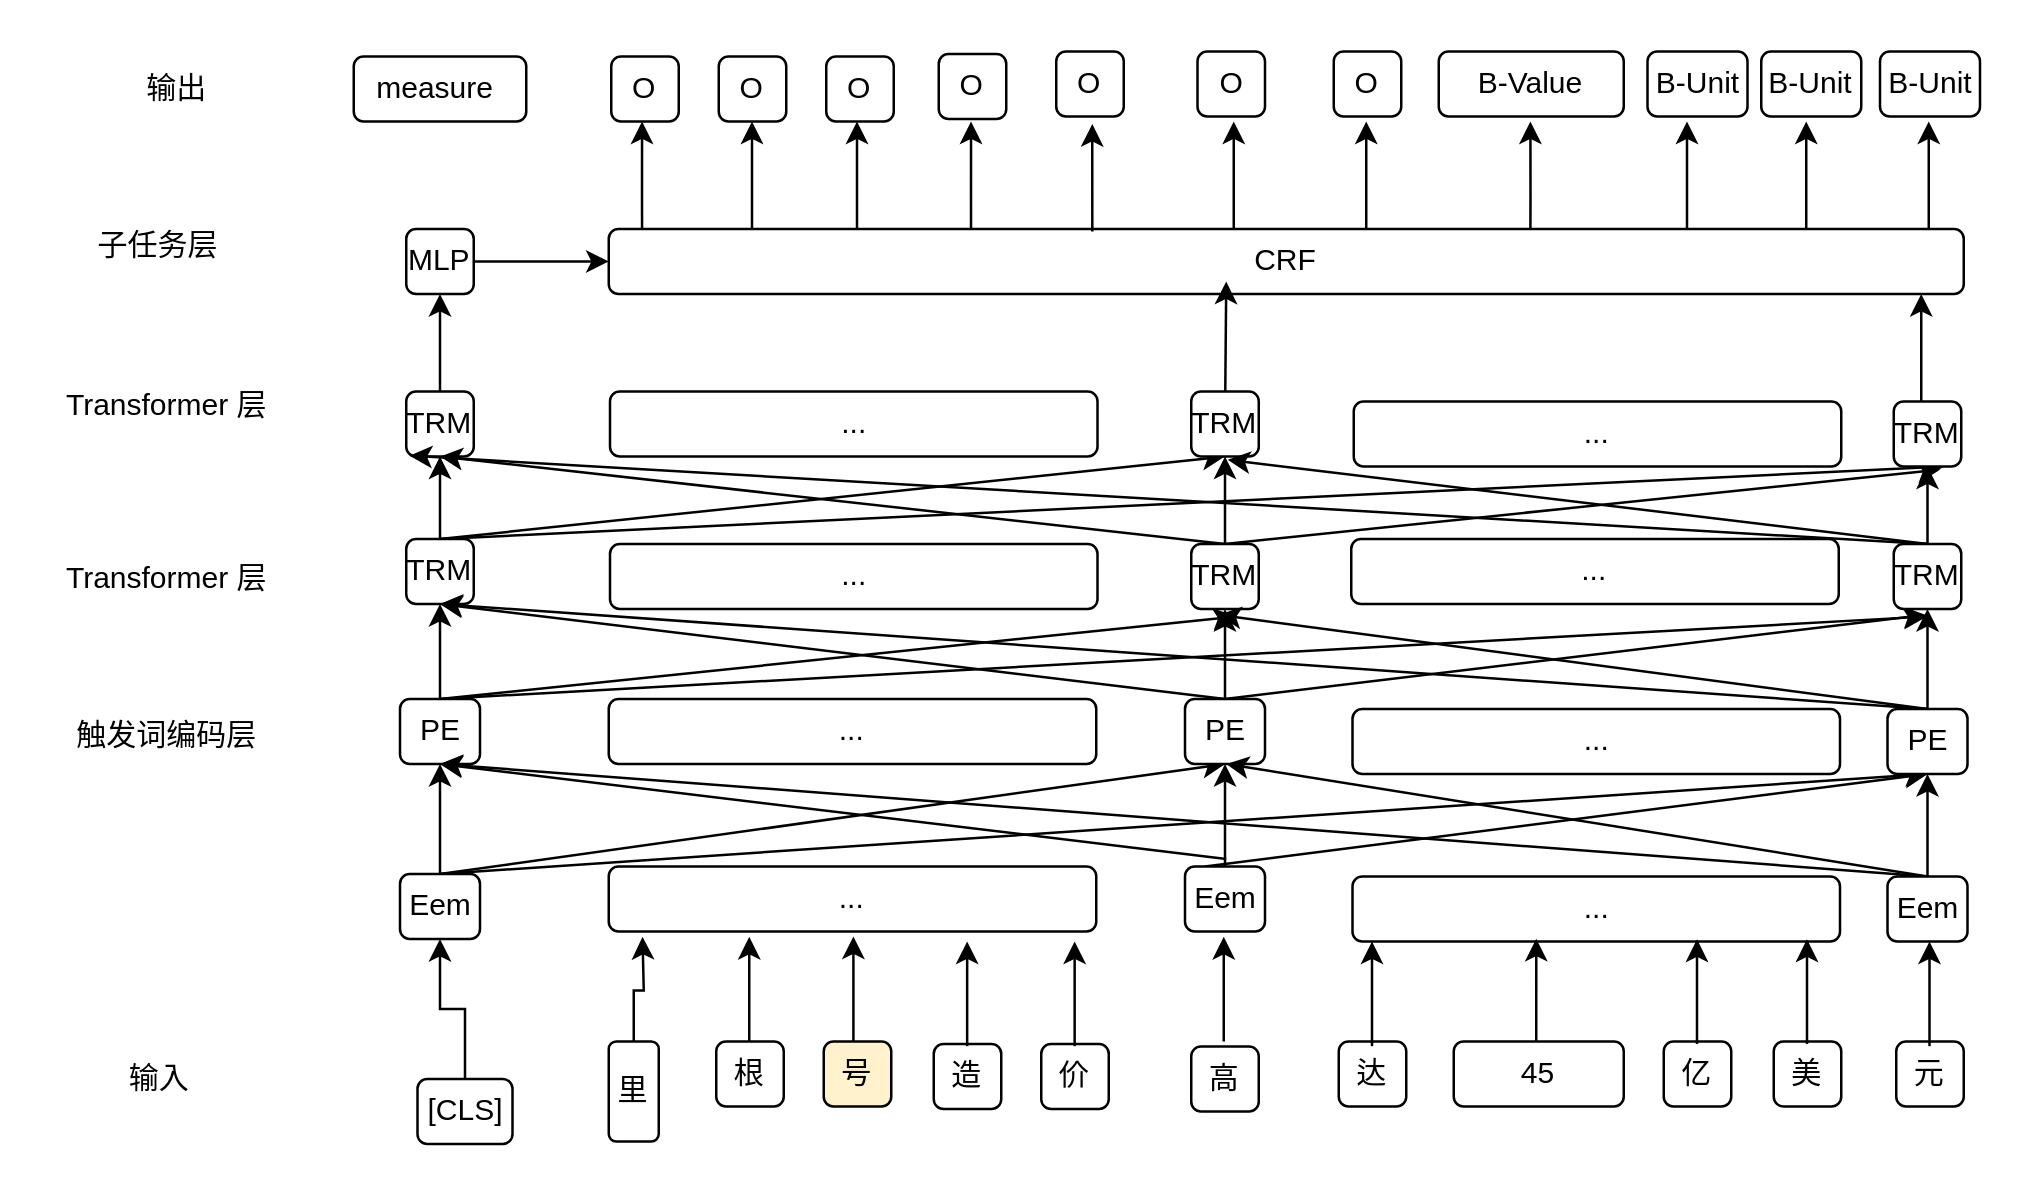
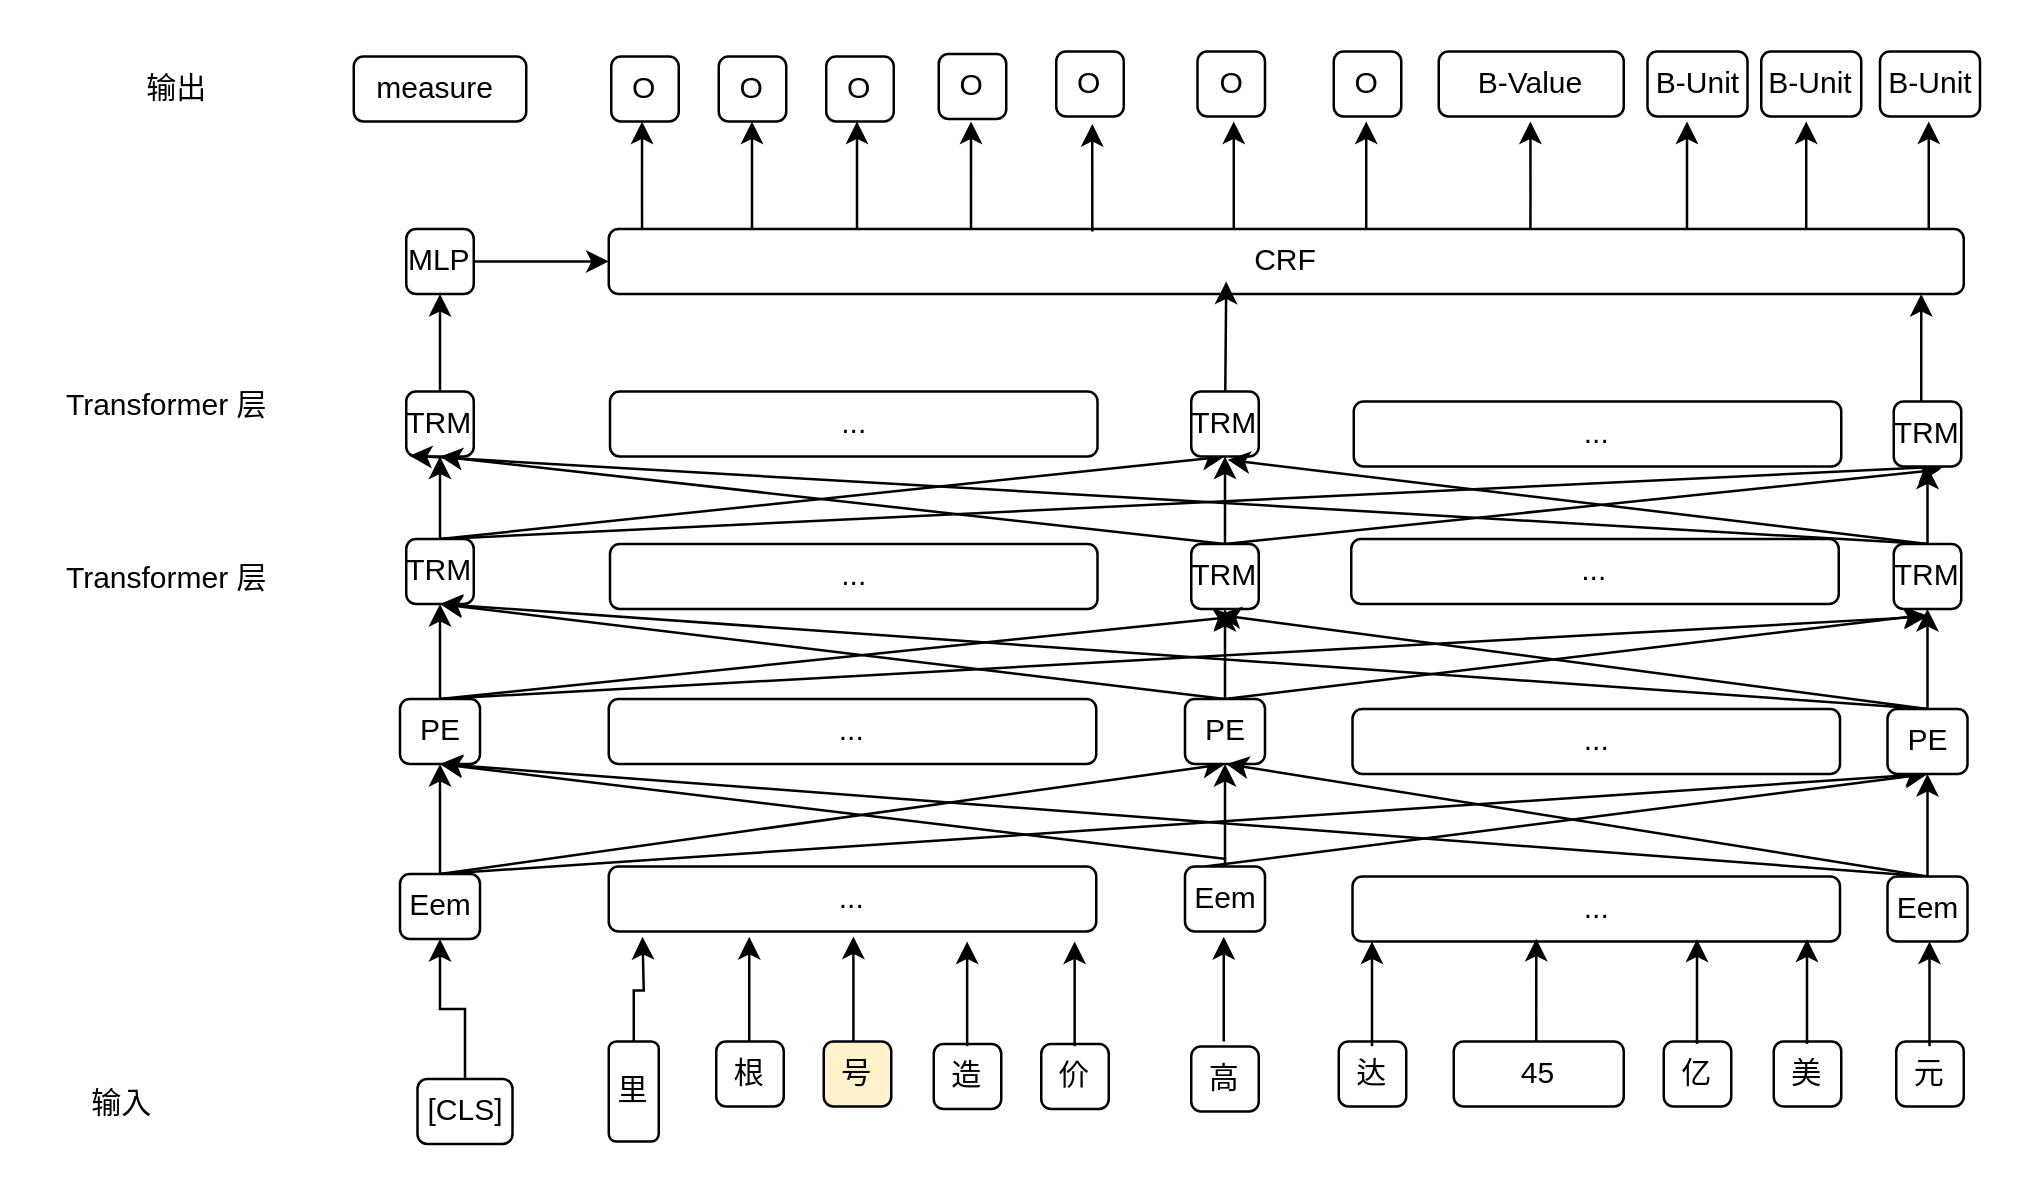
(159, 246) -> none
(168, 736) -> none
(159, 1079) -> (121, 1104)
